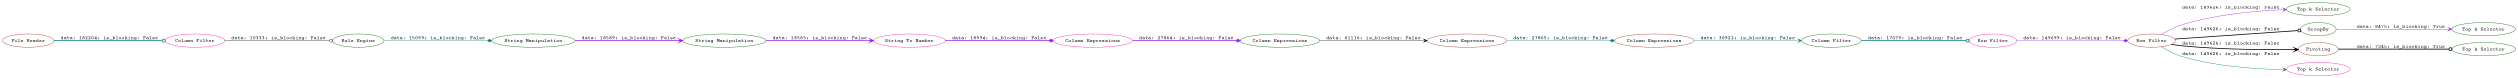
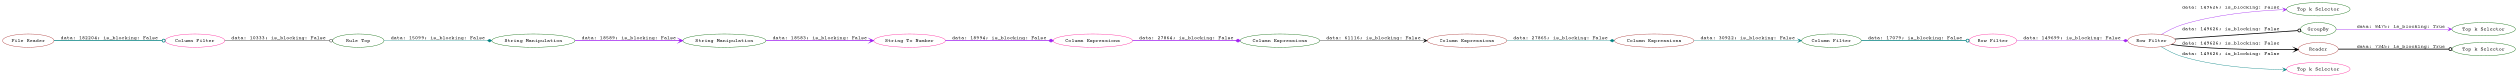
(358, 41) -> (358, 41)
(2318, 49) -> (2318, 49)
